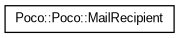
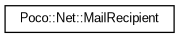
(90, 19) -> (90, 19)
